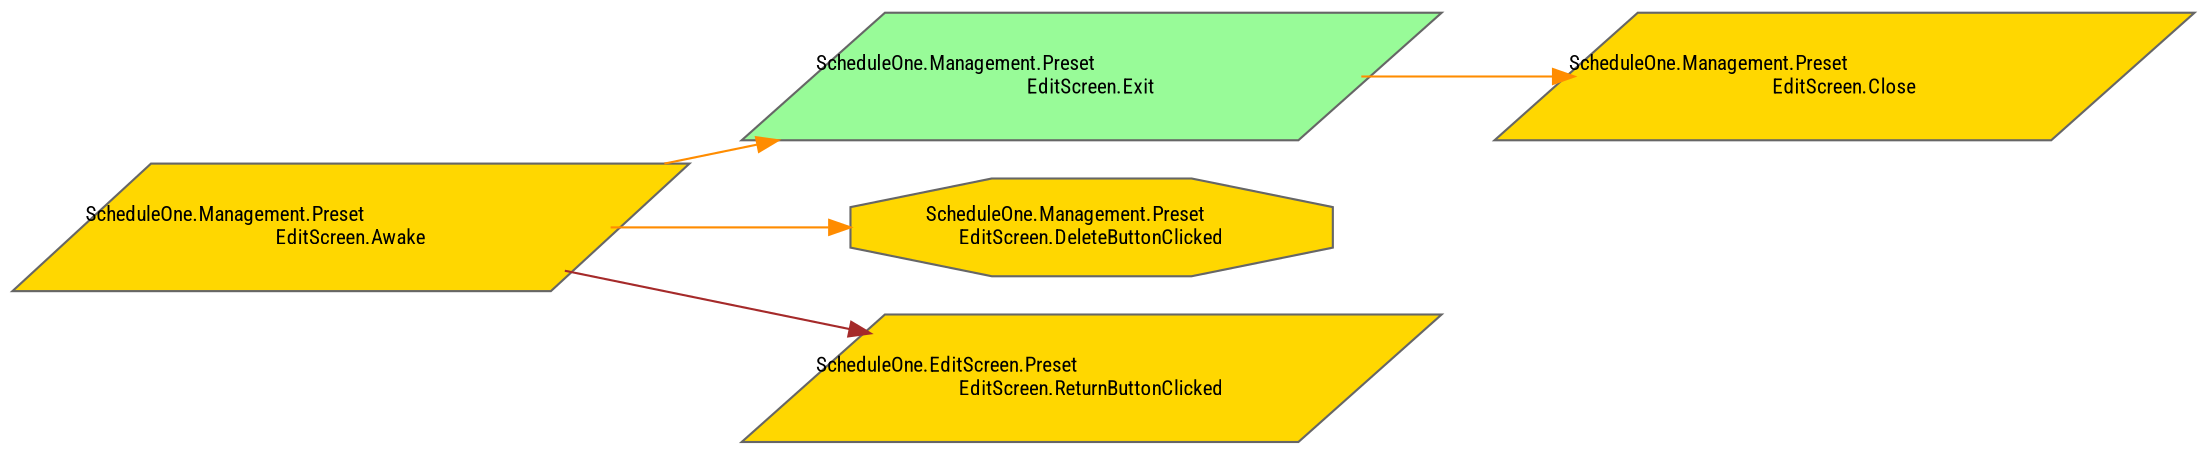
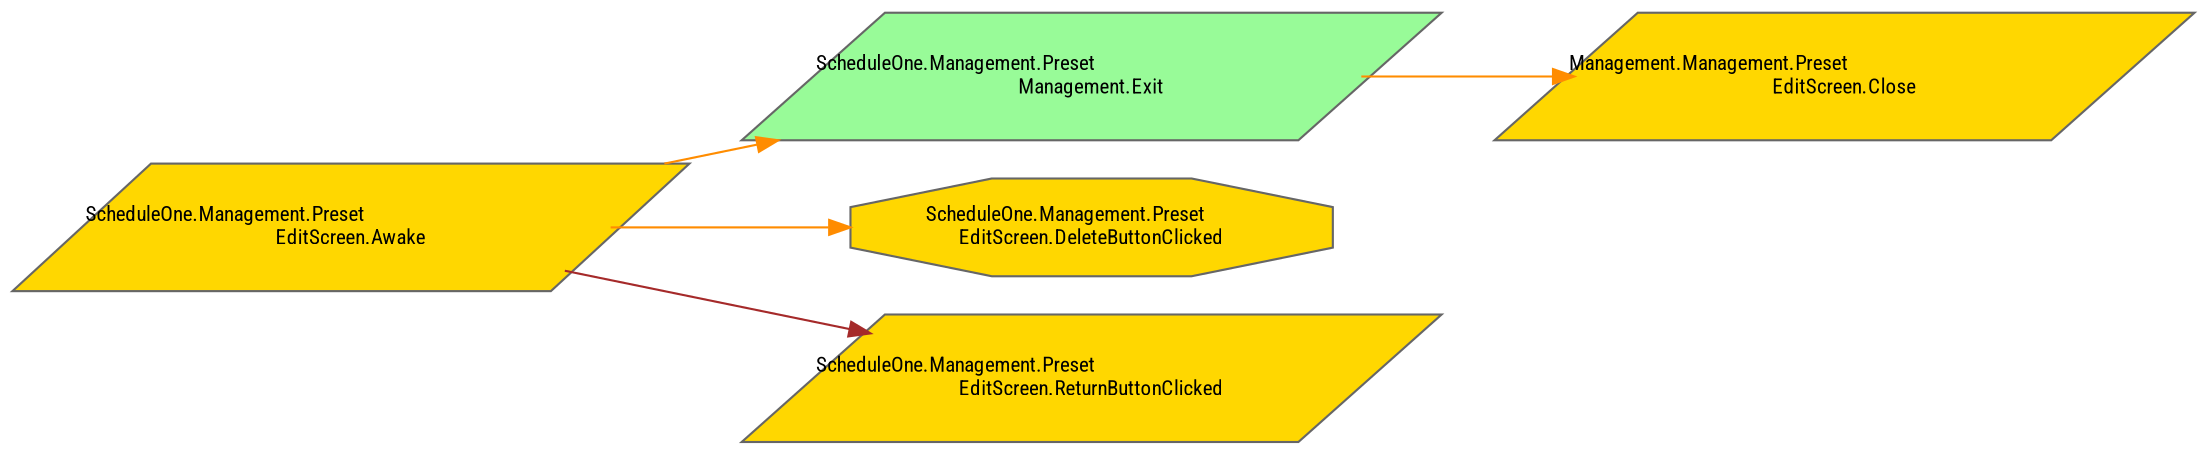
(1092, 76) -> (1092, 76)
(1844, 76) -> (1844, 76)
(1092, 378) -> (1092, 378)
